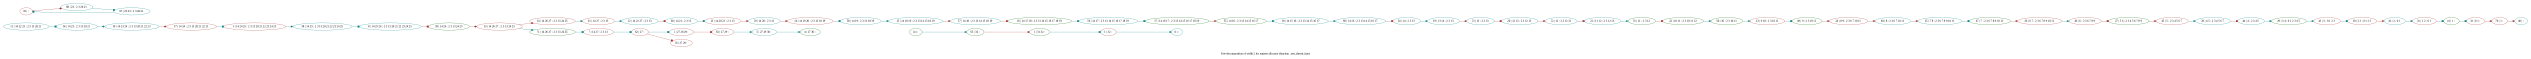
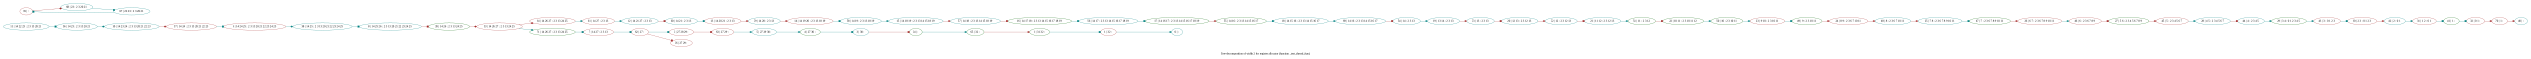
none -> (861, 32)
